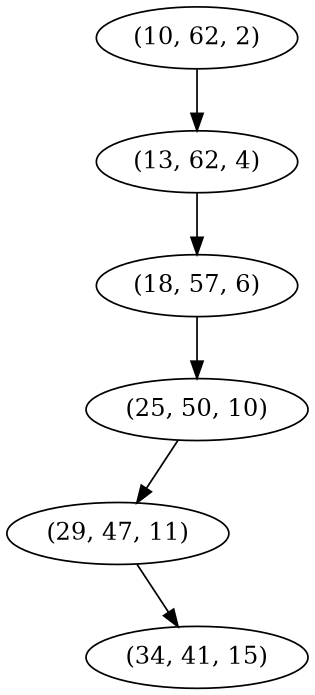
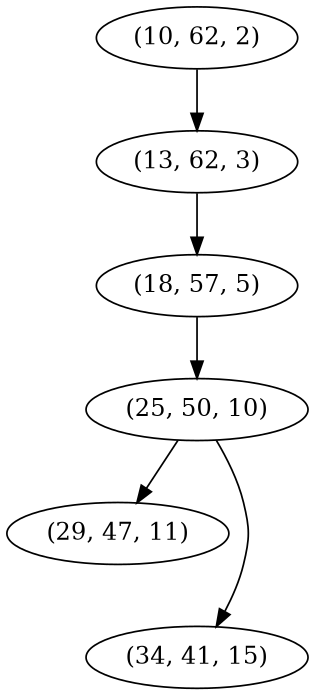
(197, 162) -> (197, 162)
(197, 286) -> (197, 286)
(153, 588) -> (248, 525)
